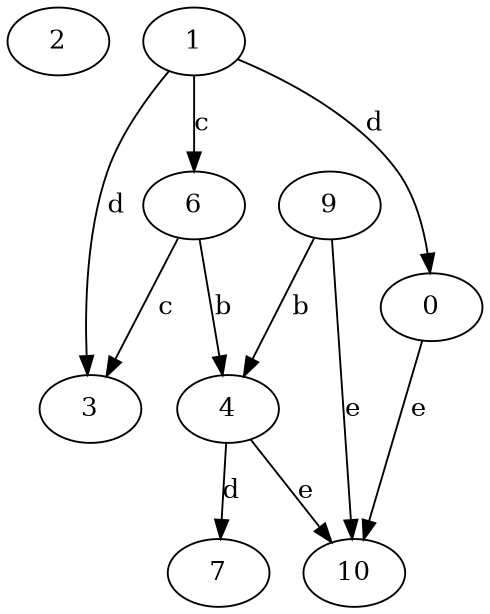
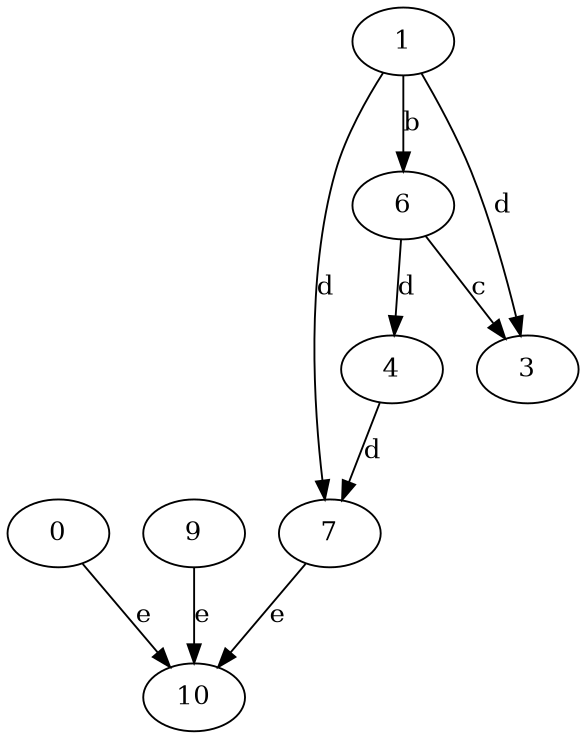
(58, 41) -> none
(202, 123) -> (413, 123)
(360, 132) -> (318, 270)
(283, 299) -> none
(224, 307) -> (407, 287)
(285, 483) -> (268, 608)
